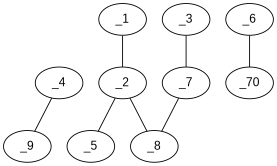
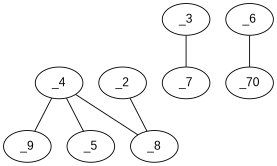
(123, 19) -> none
(107, 115) -> (75, 115)
(170, 115) -> (107, 115)
